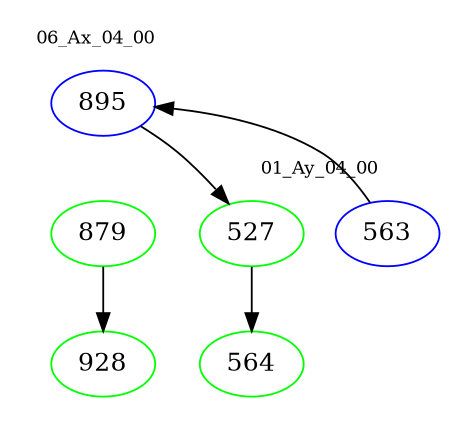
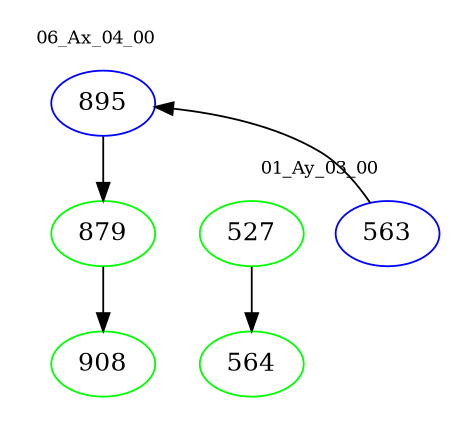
(320, 169) -> (320, 169)
(197, 170) -> (103, 160)
(103, 364) -> (103, 364)
